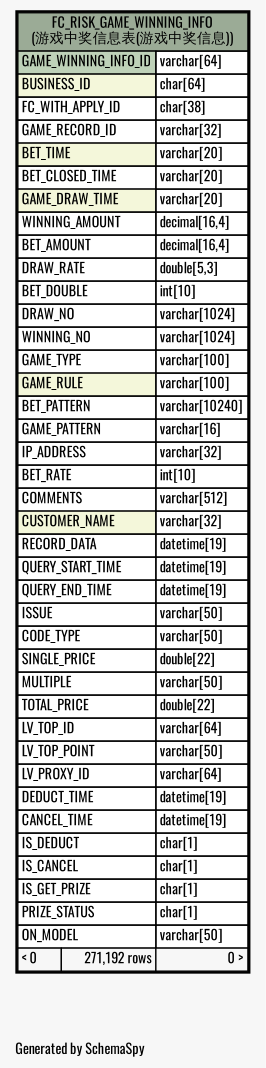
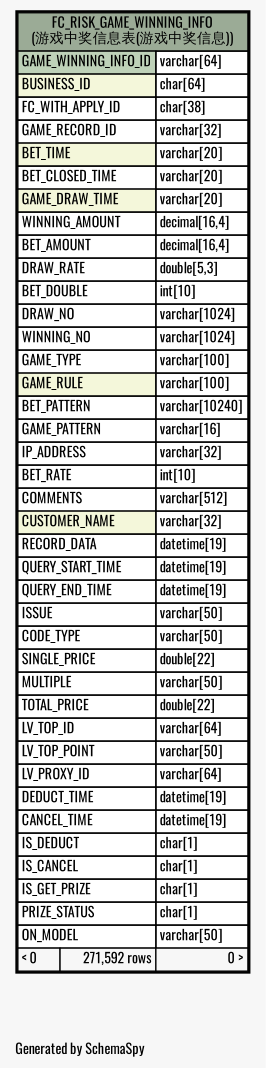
(118, 959) -> (118, 959)
